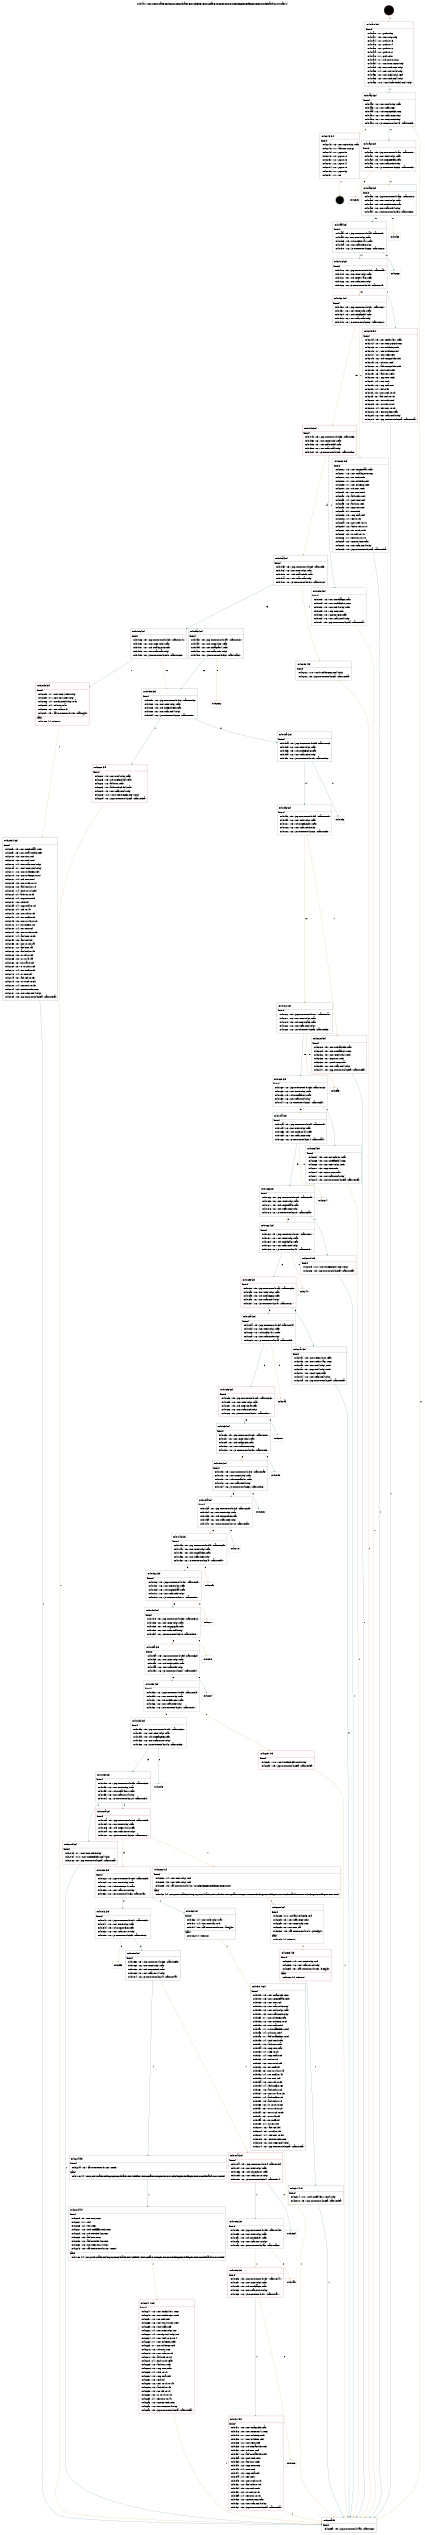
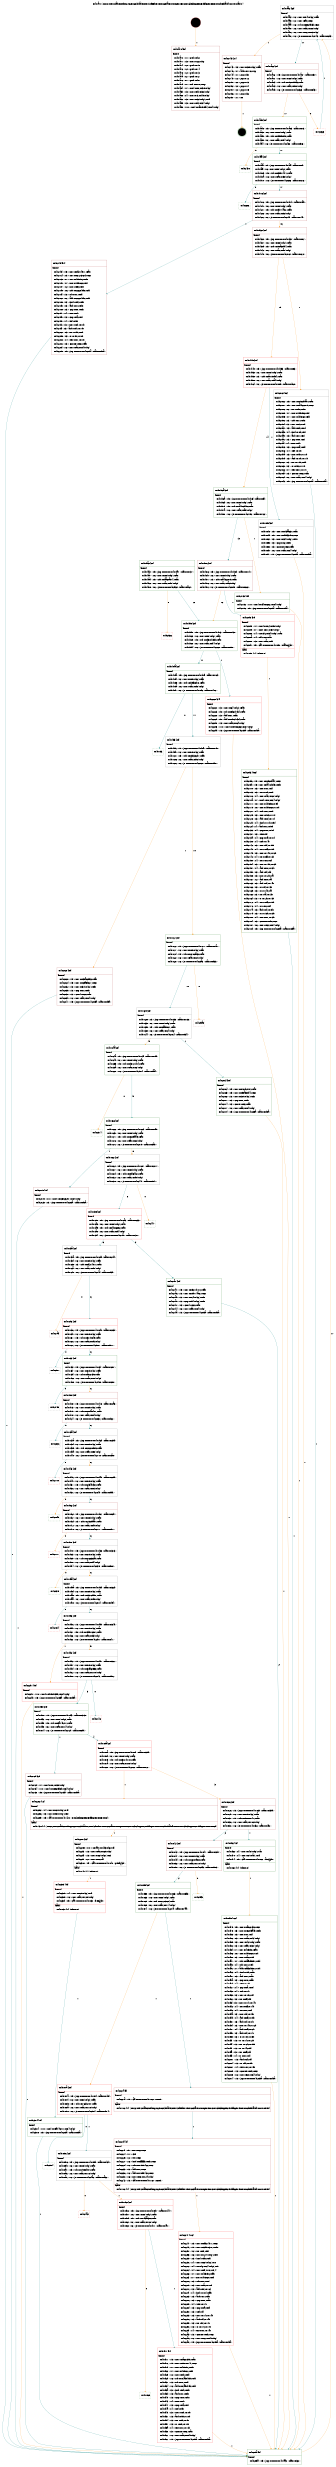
(389, 89) -> (323, 84)
